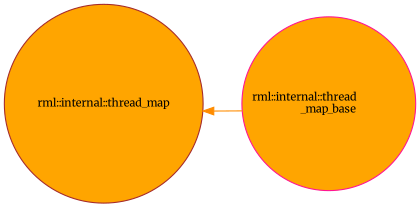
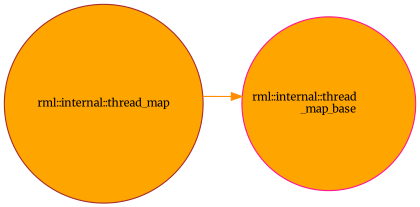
(228, 111) -> (217, 96)
